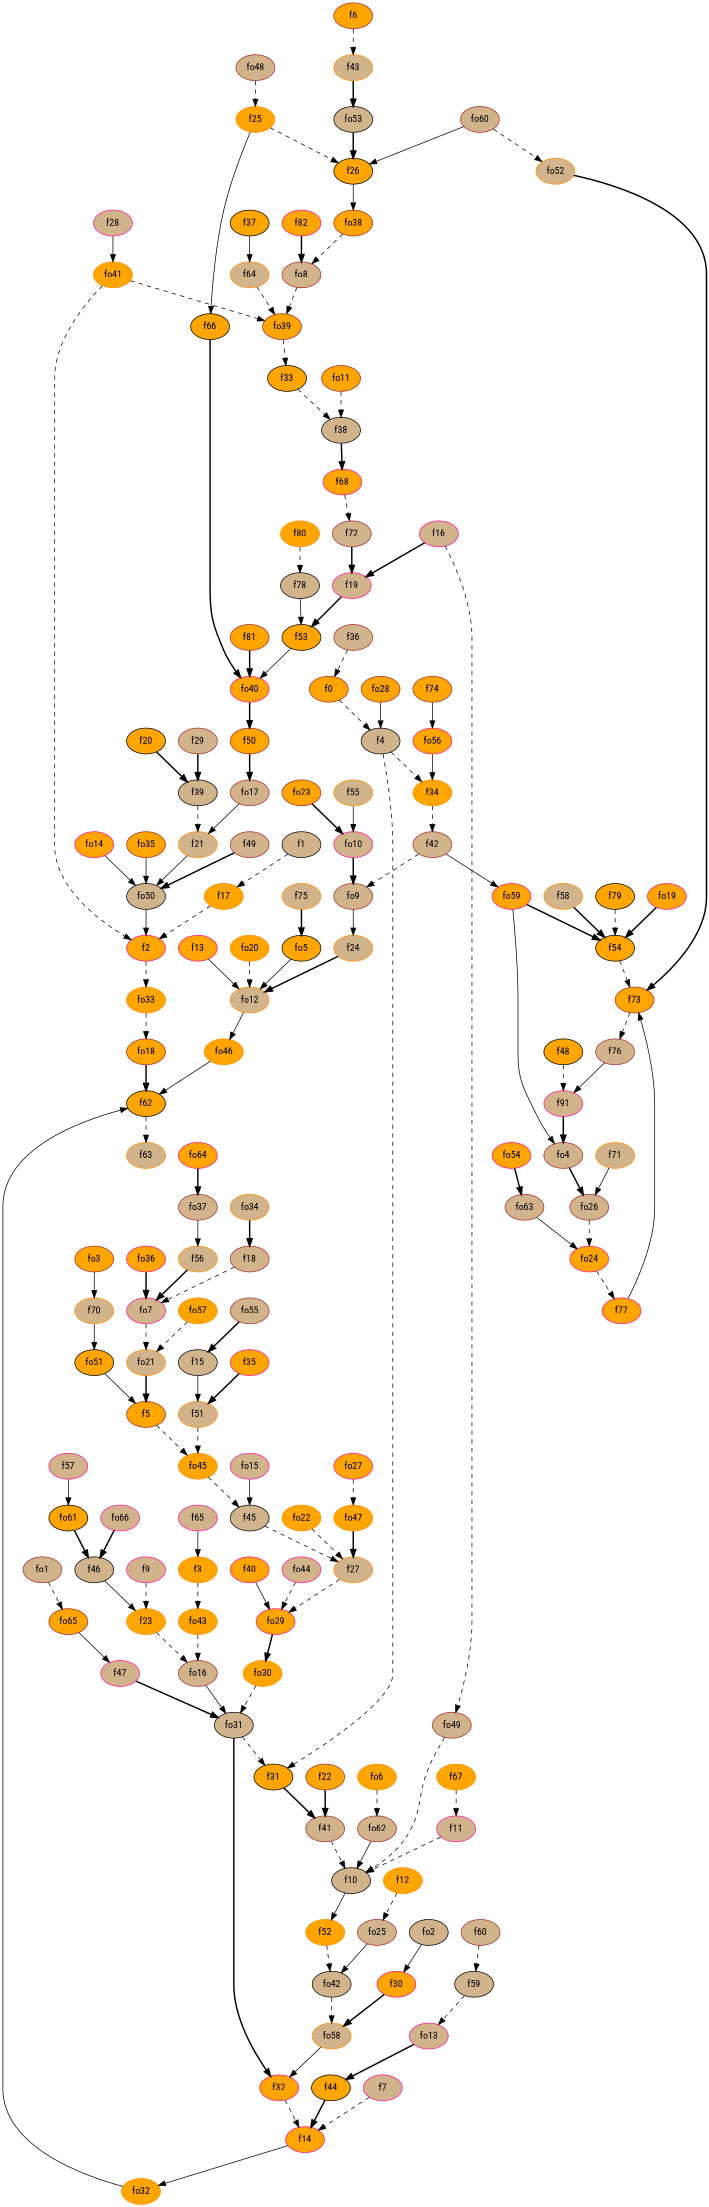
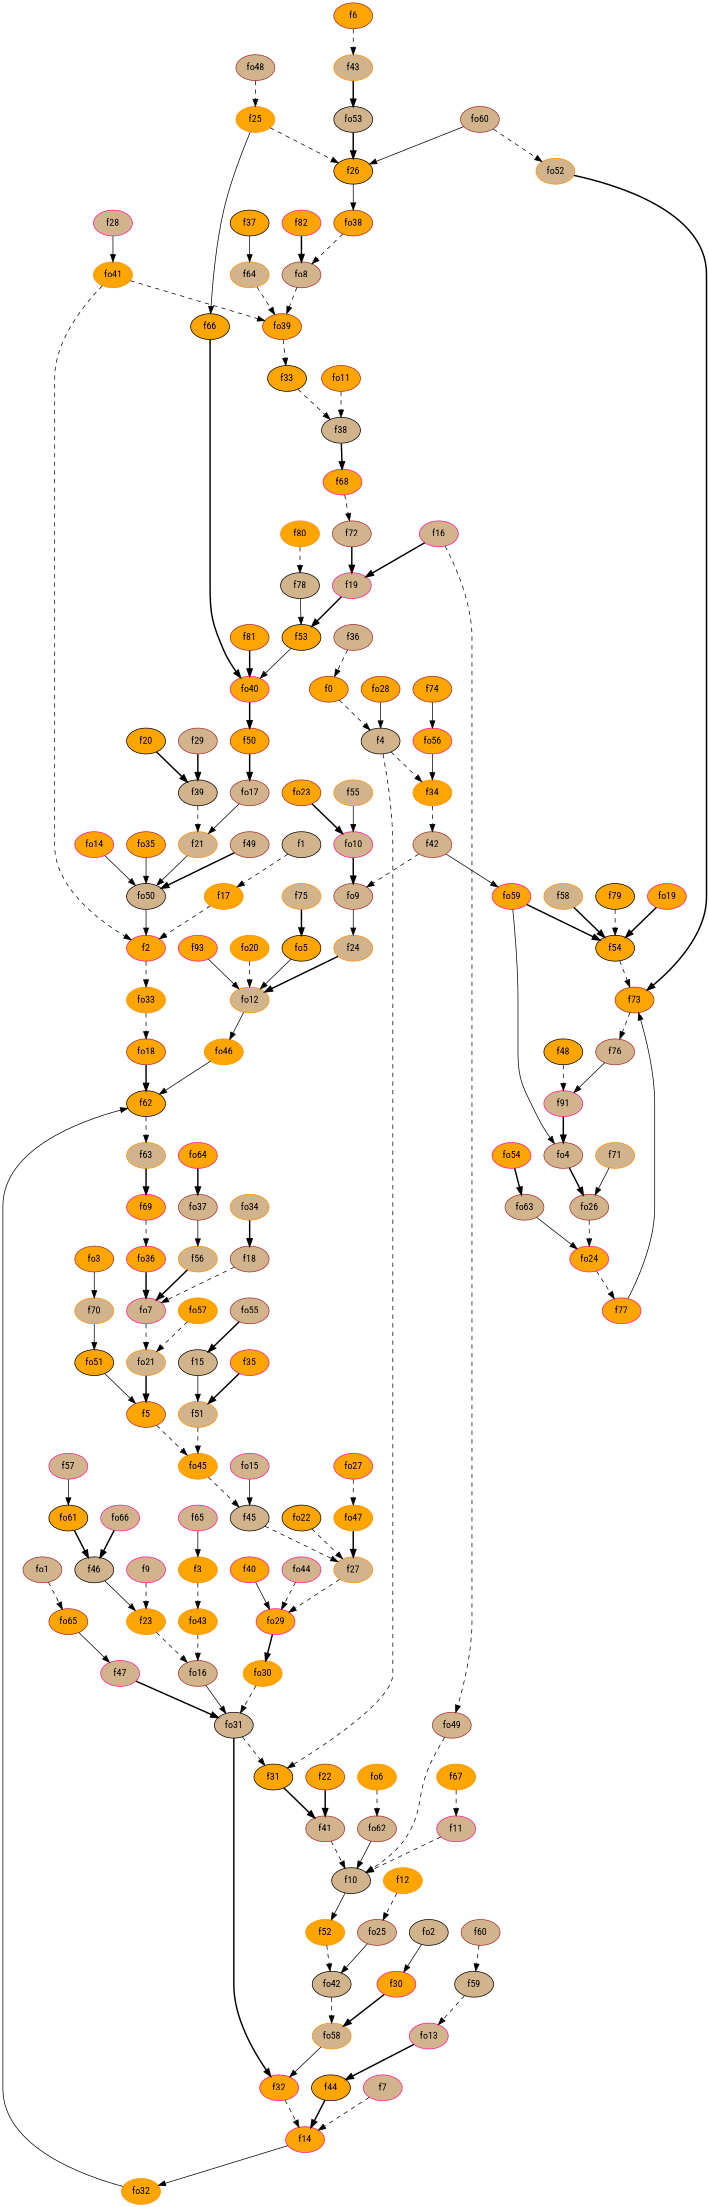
(198, 948) -> (198, 948)
none -> (146, 1207)
(301, 1518) -> (301, 1518)
